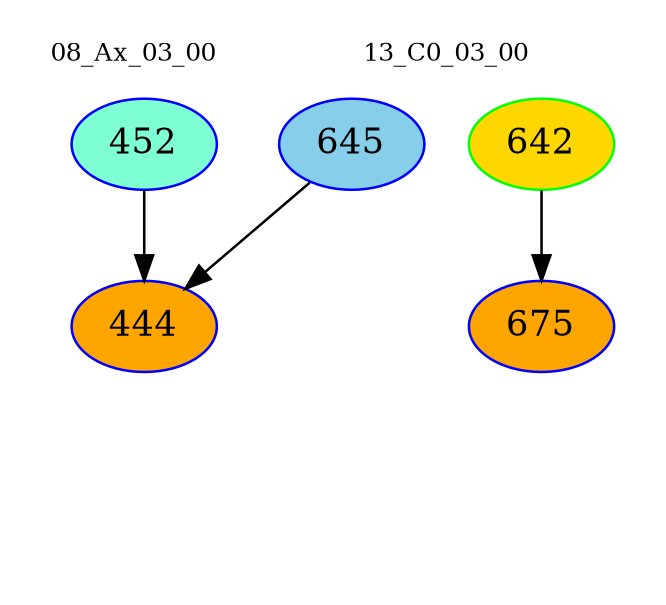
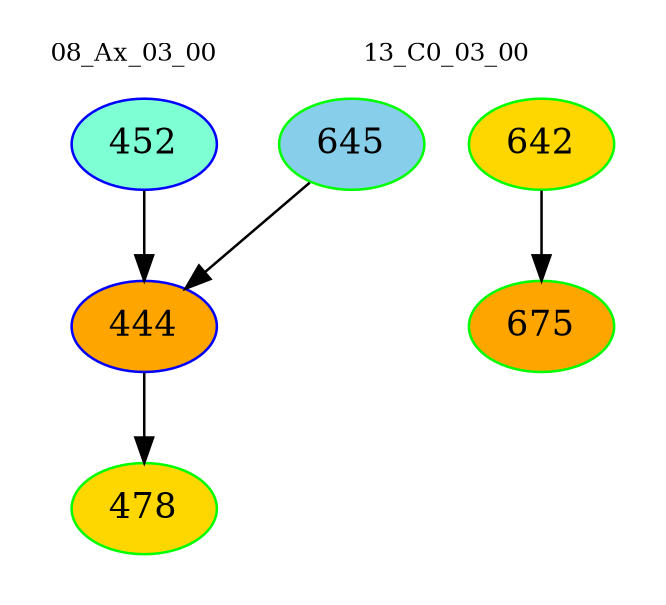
(352, 144) -> (352, 144)
(542, 326) -> (542, 326)
none -> (144, 509)
